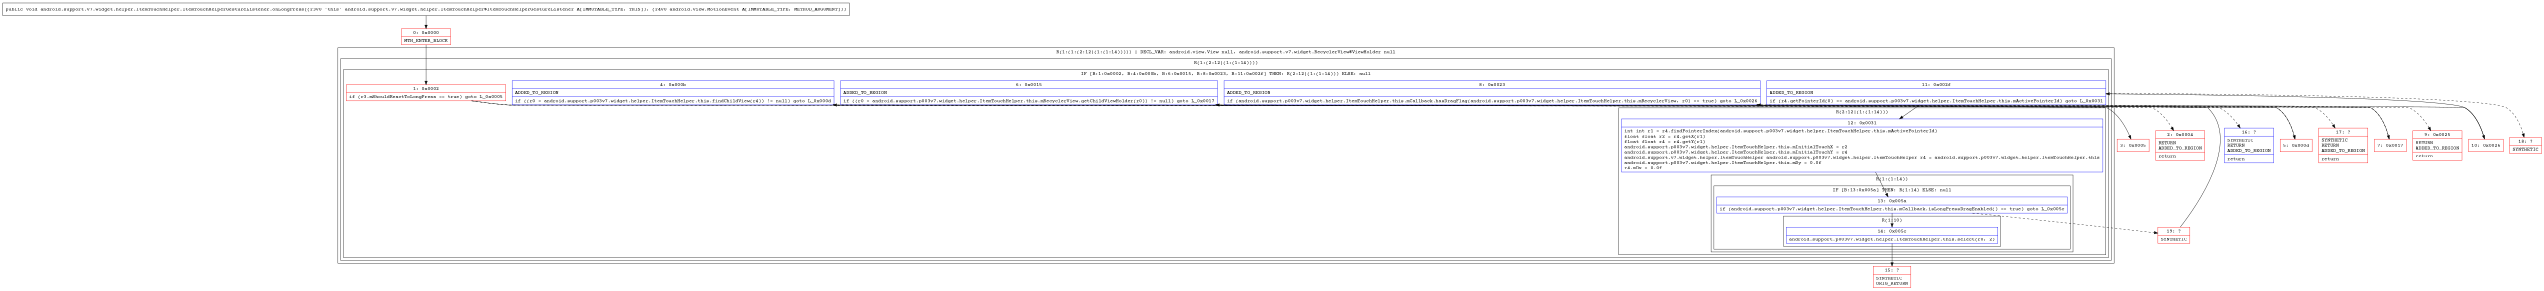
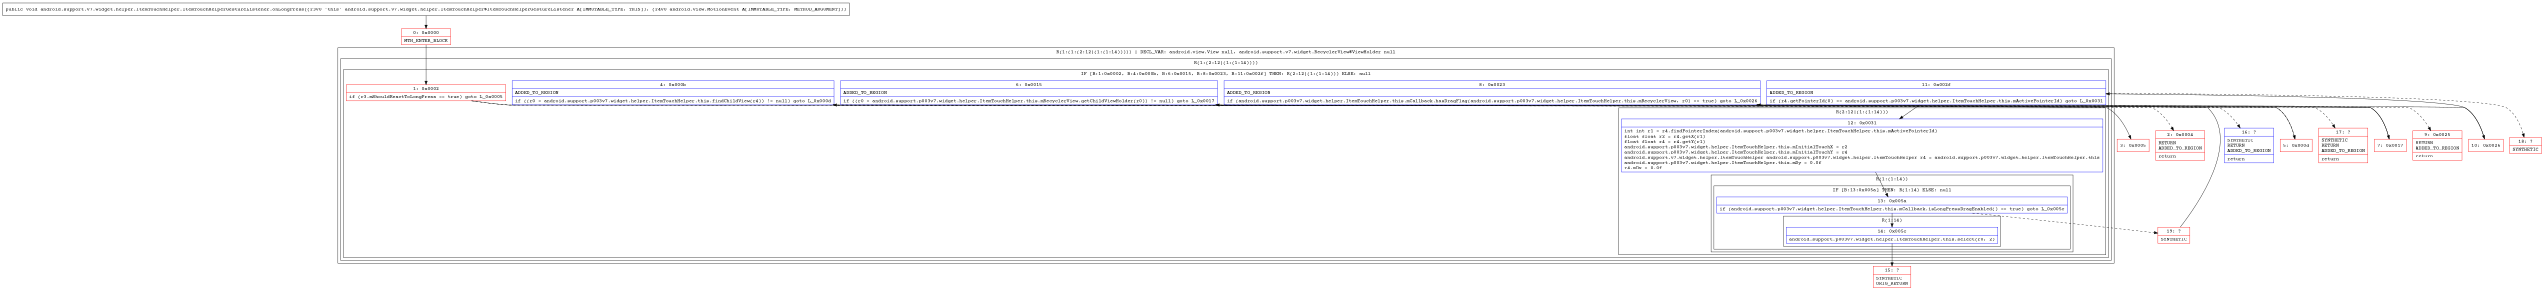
(2084, 106) -> (2084, 106)
(1892, 220) -> (1892, 220)
